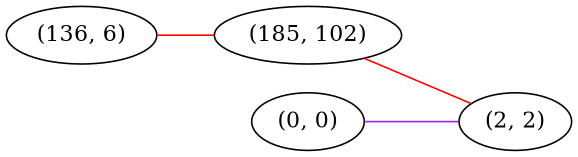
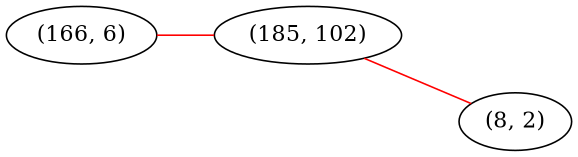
(82, 35) -> (82, 35)
(308, 122) -> none
(515, 122) -> (515, 122)
